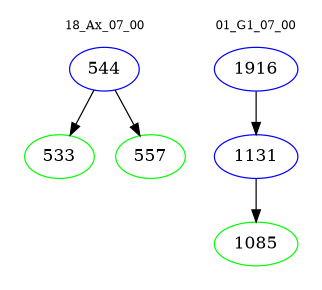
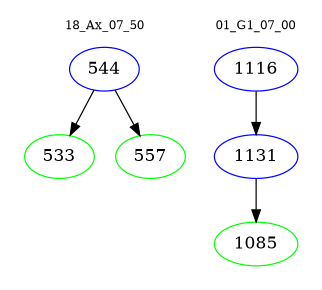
(105, 26) -> (105, 26)
(256, 69) -> (256, 69)
